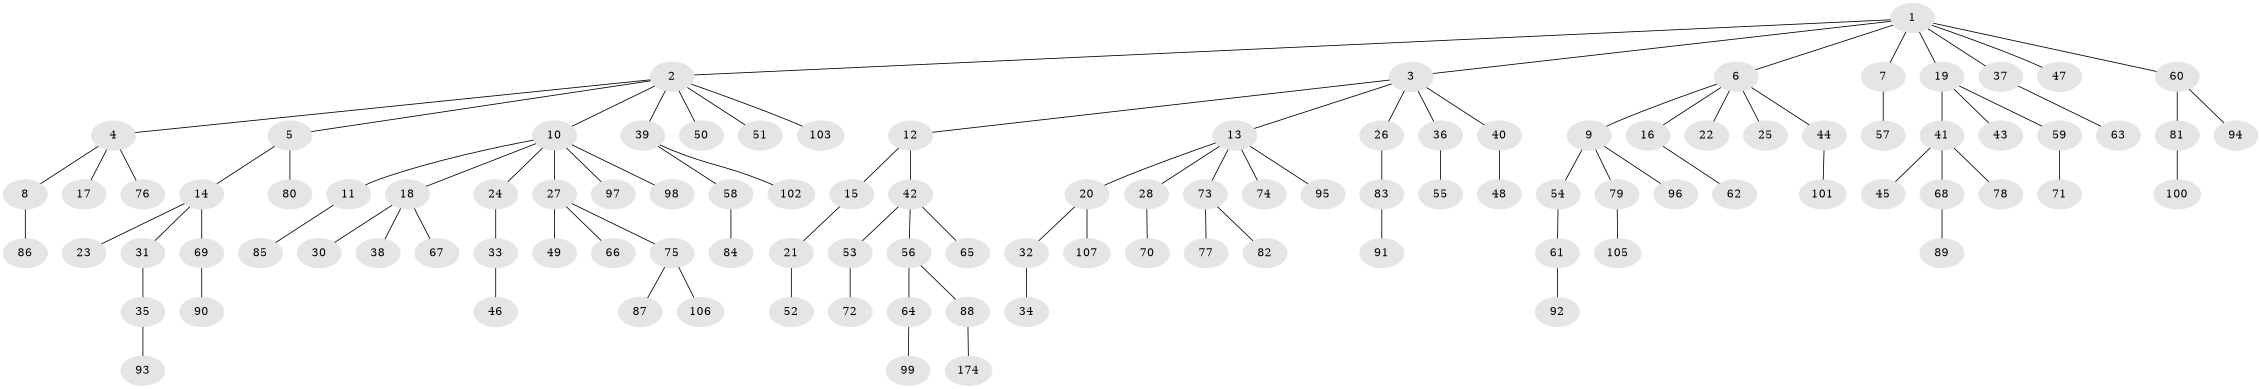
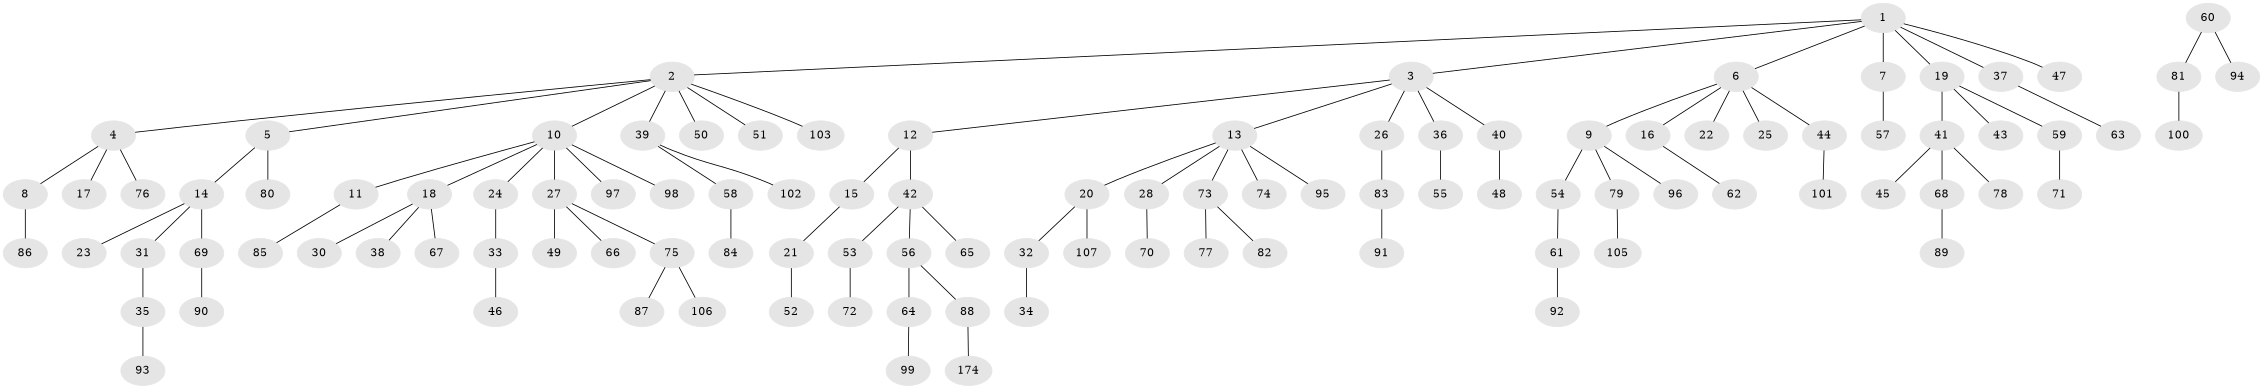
(2045, 47) -> none
